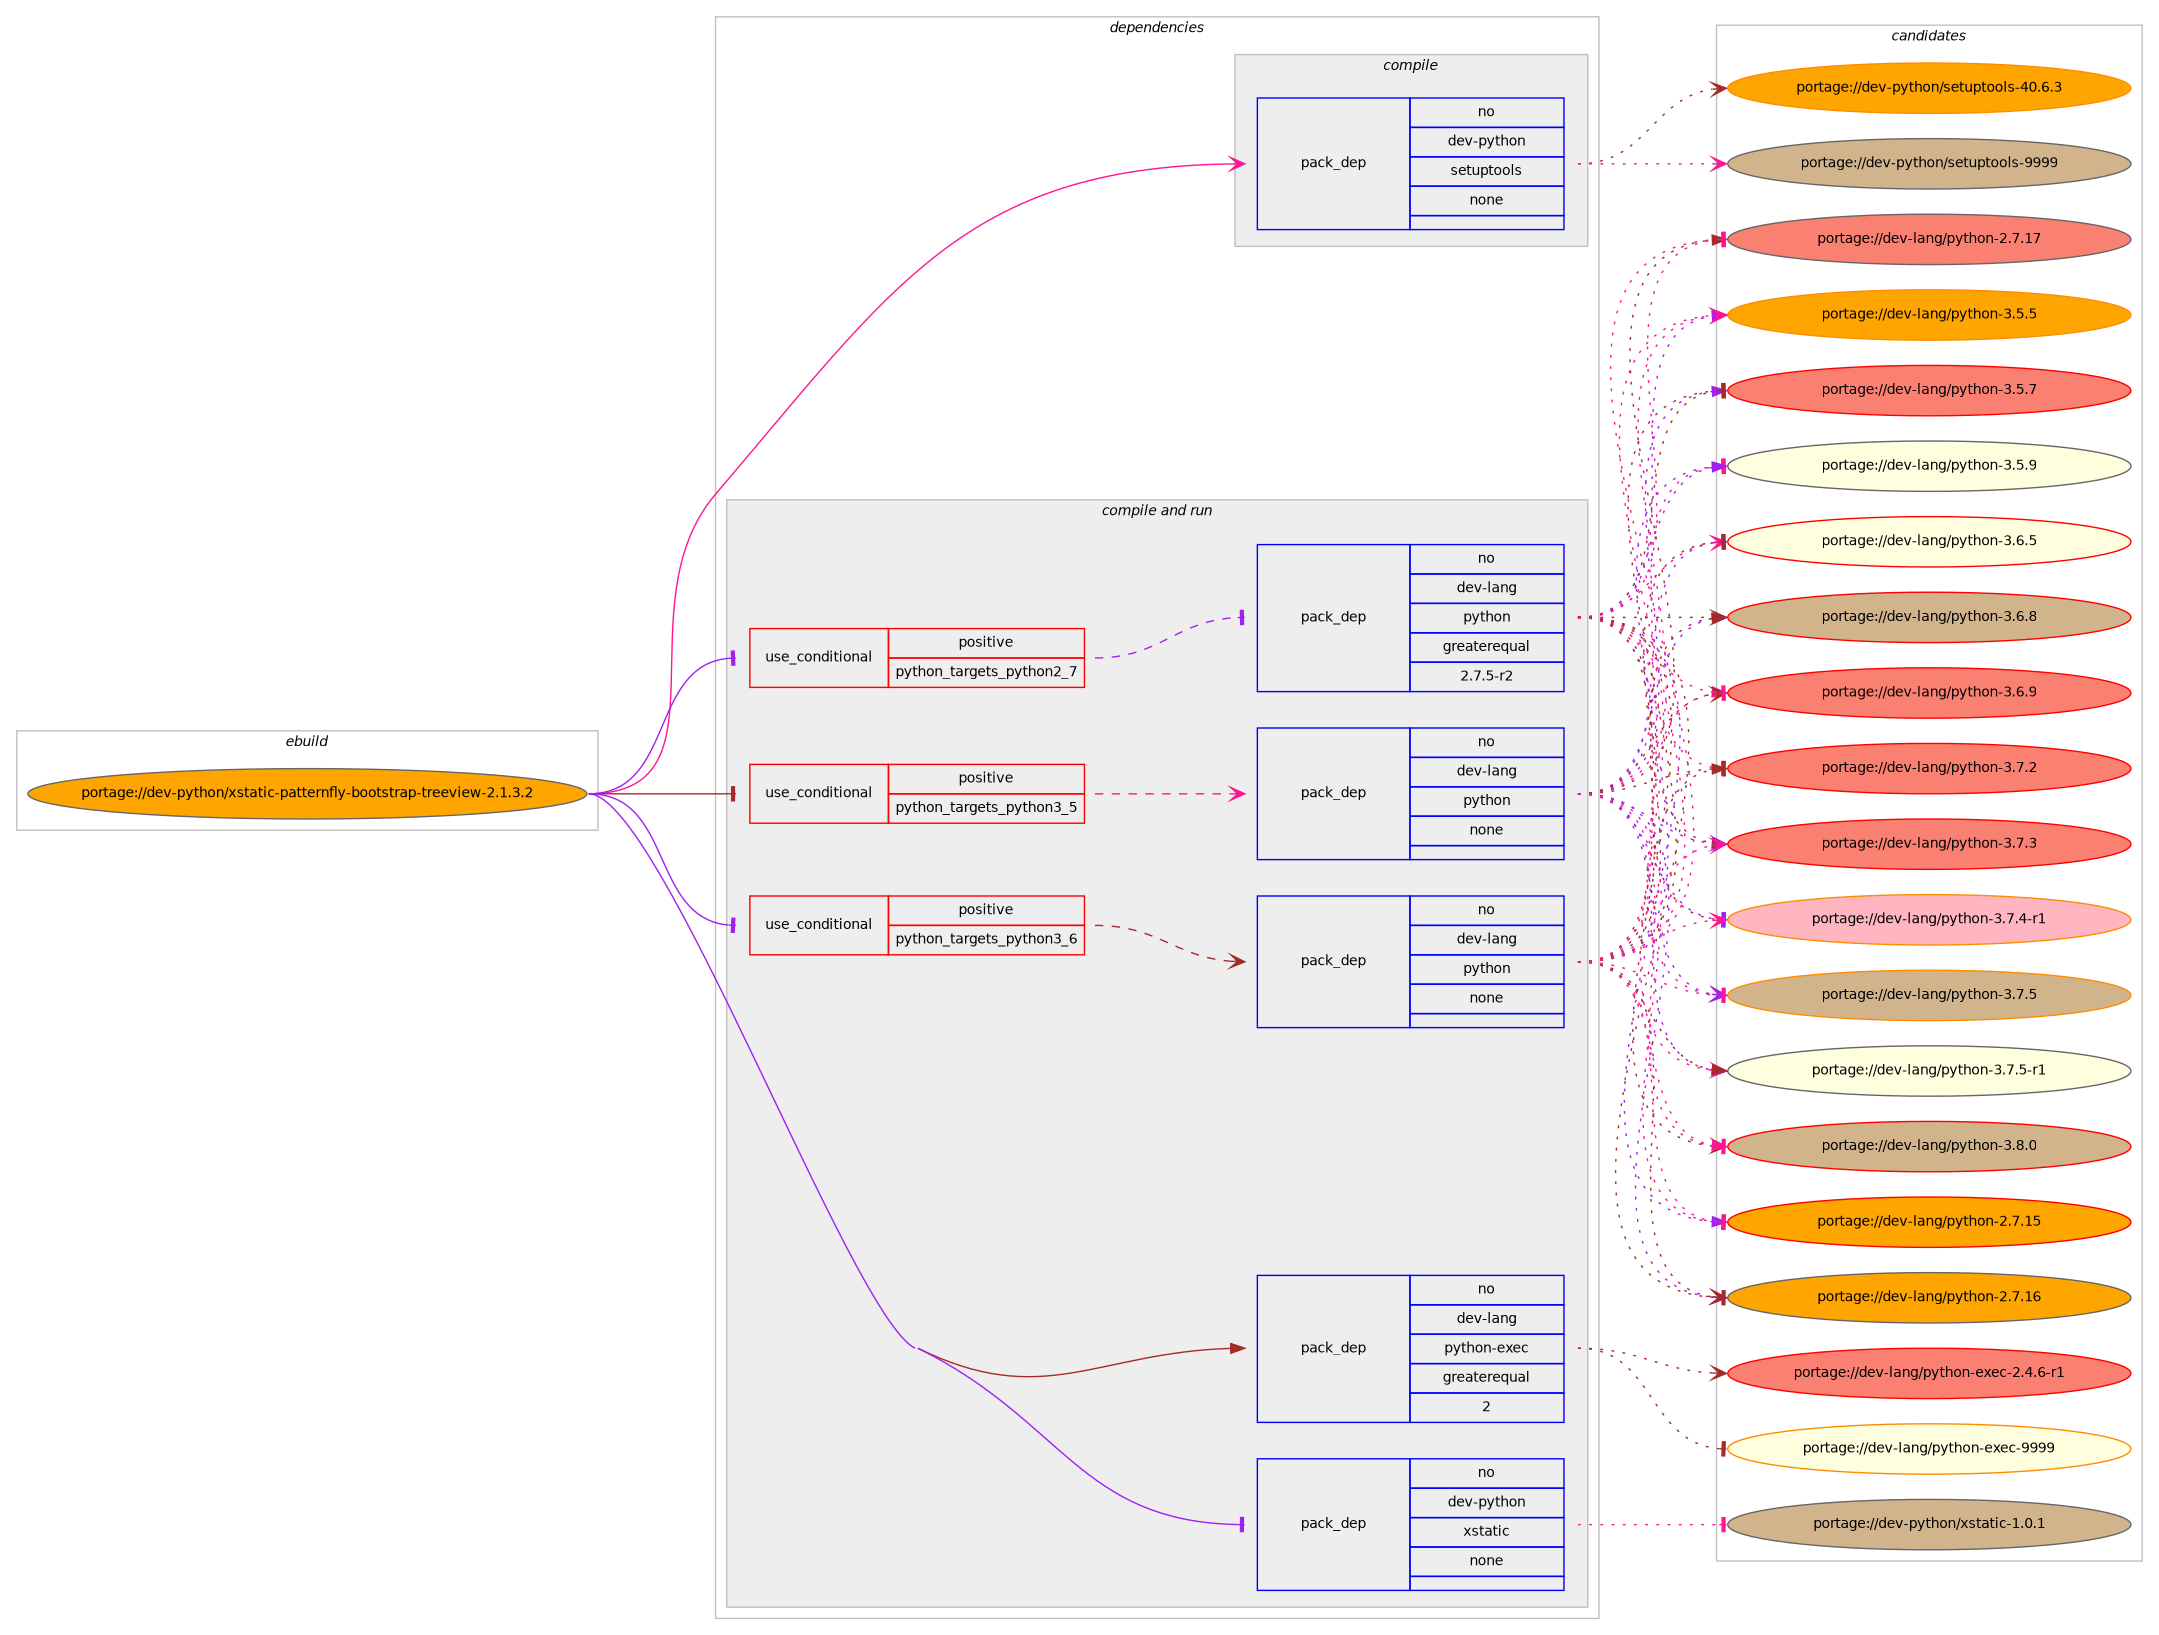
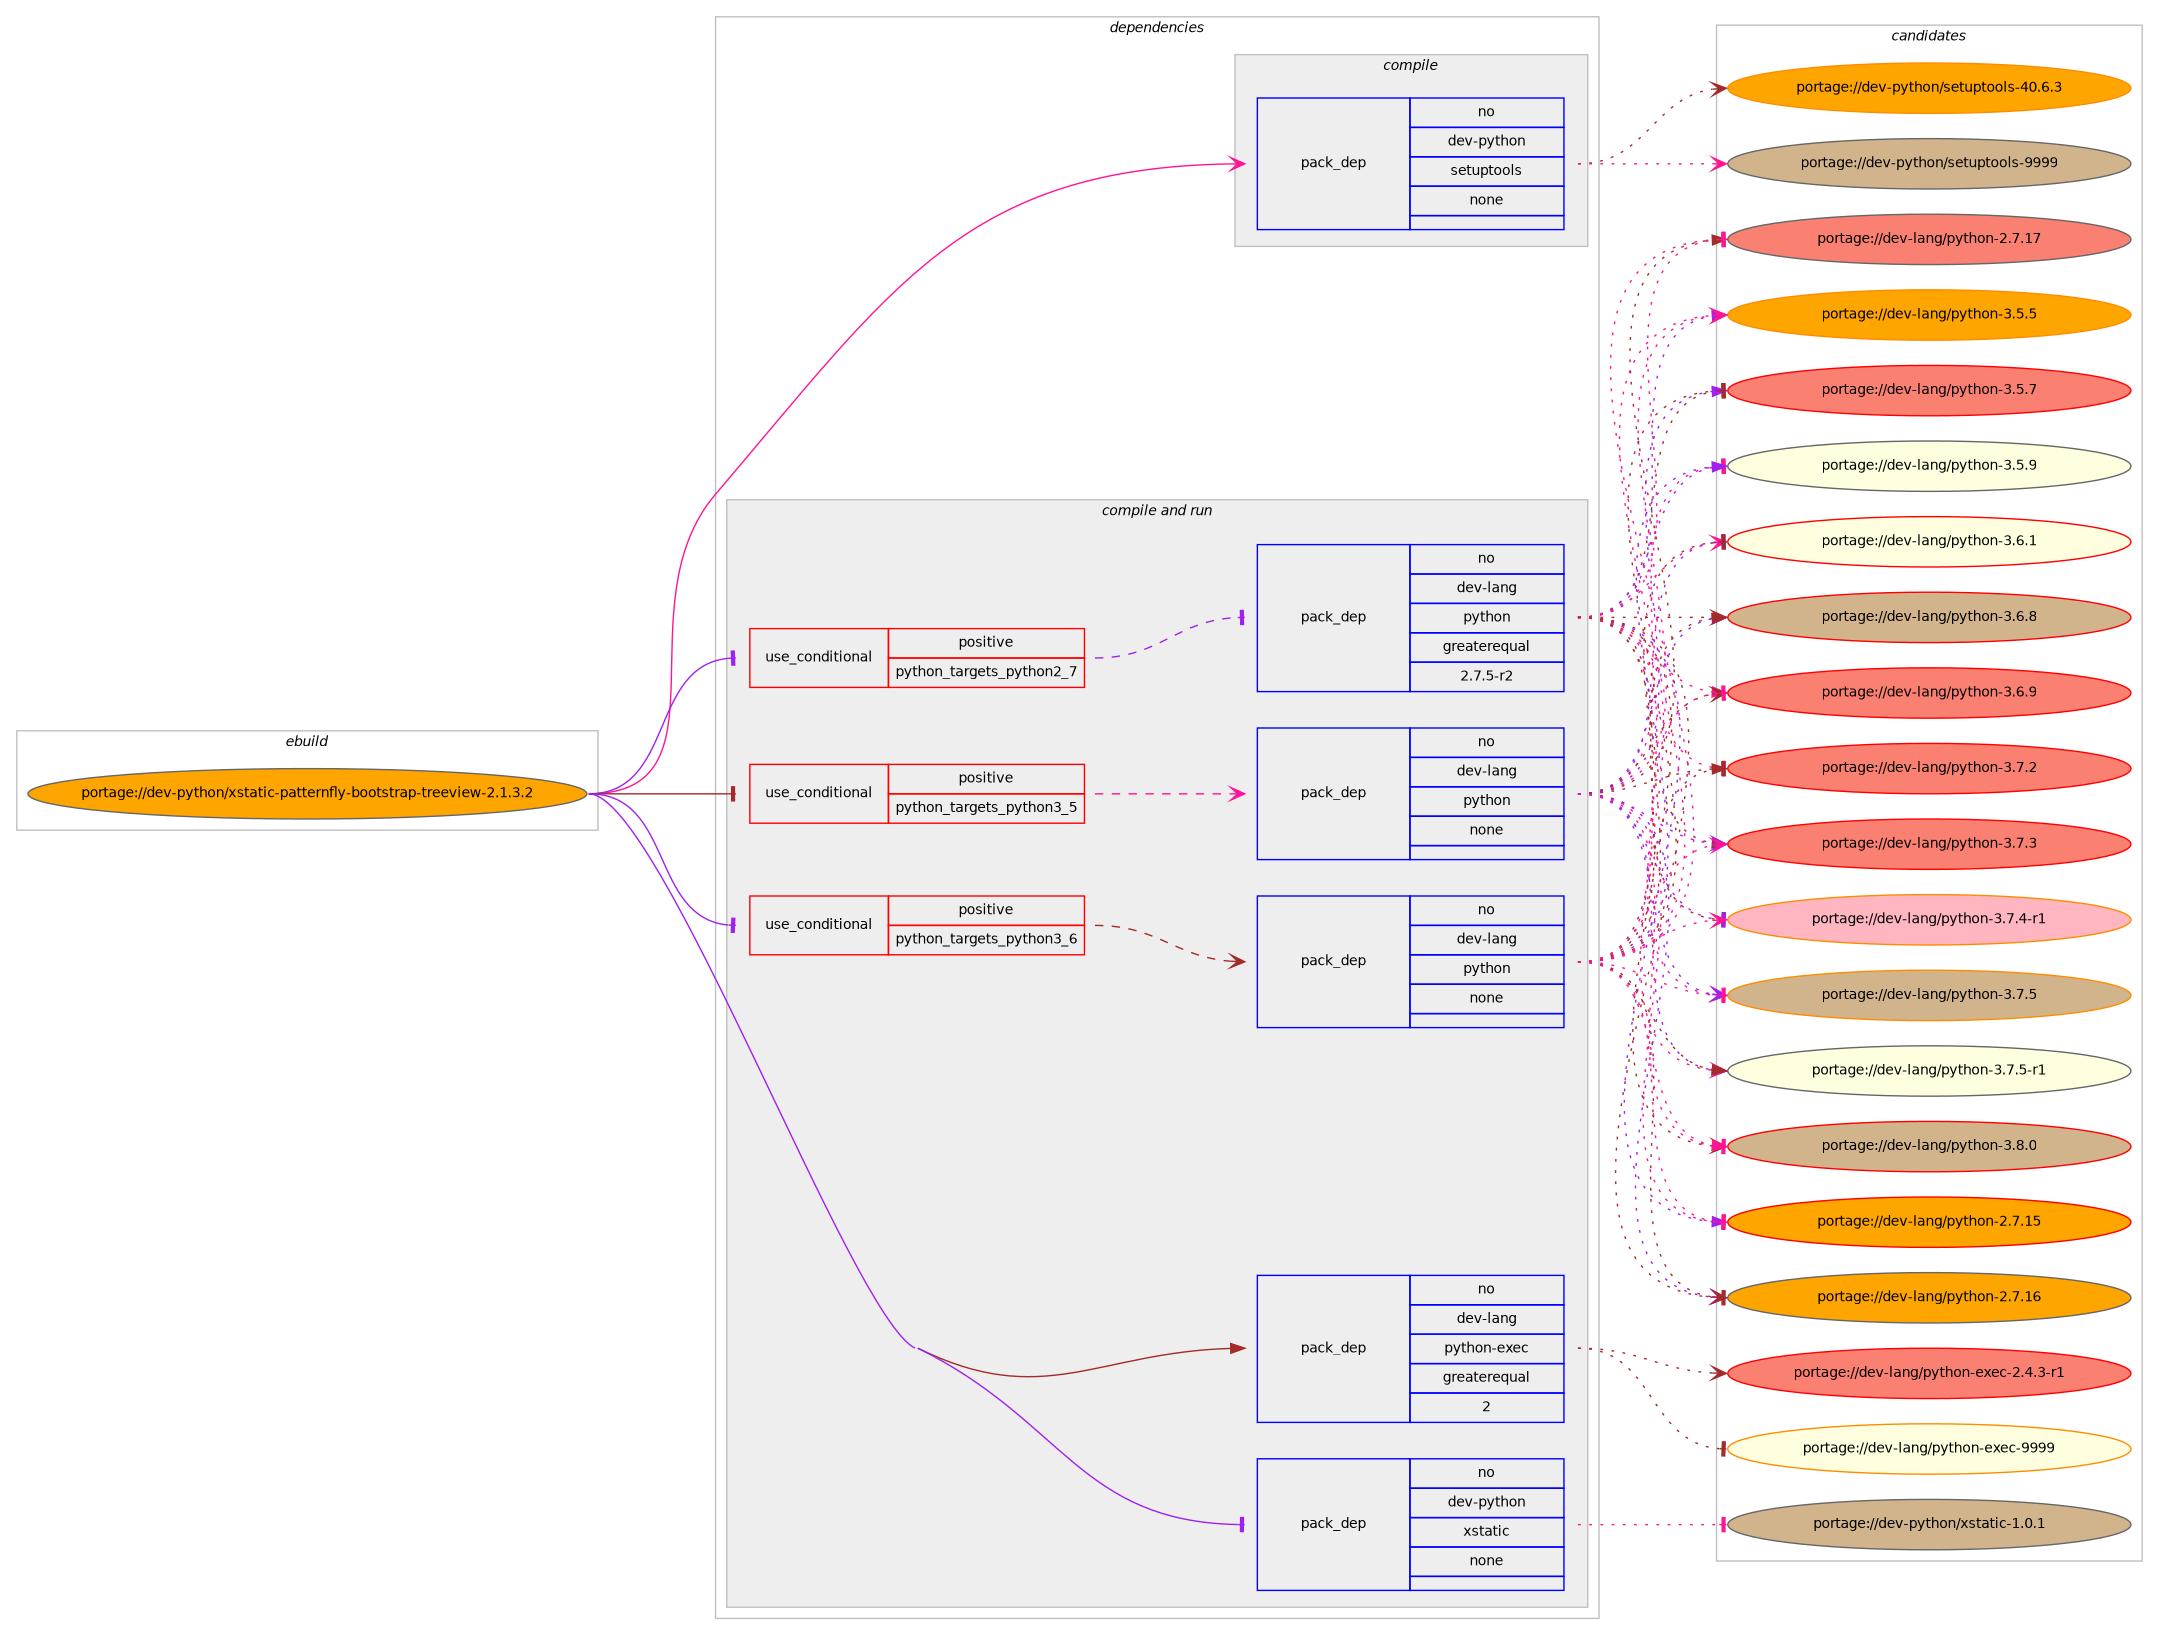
(1929, 542) -> (1929, 542)
(1929, 1373) -> (1929, 1373)
